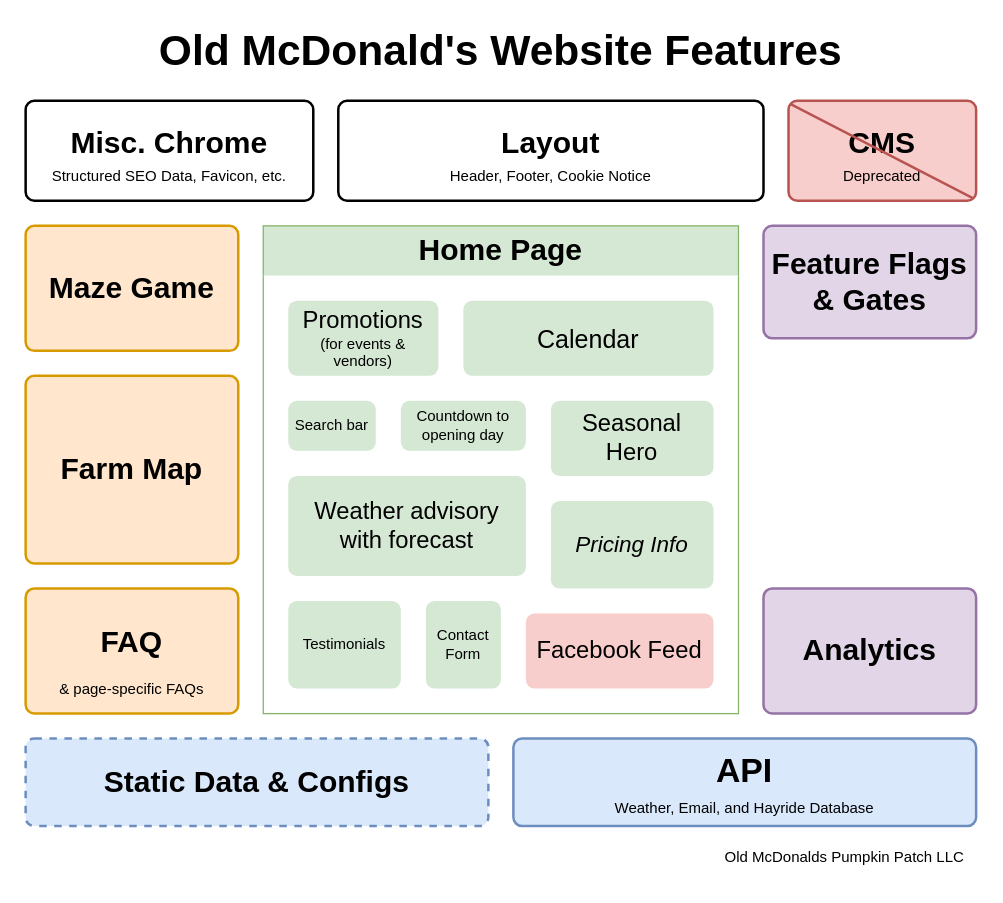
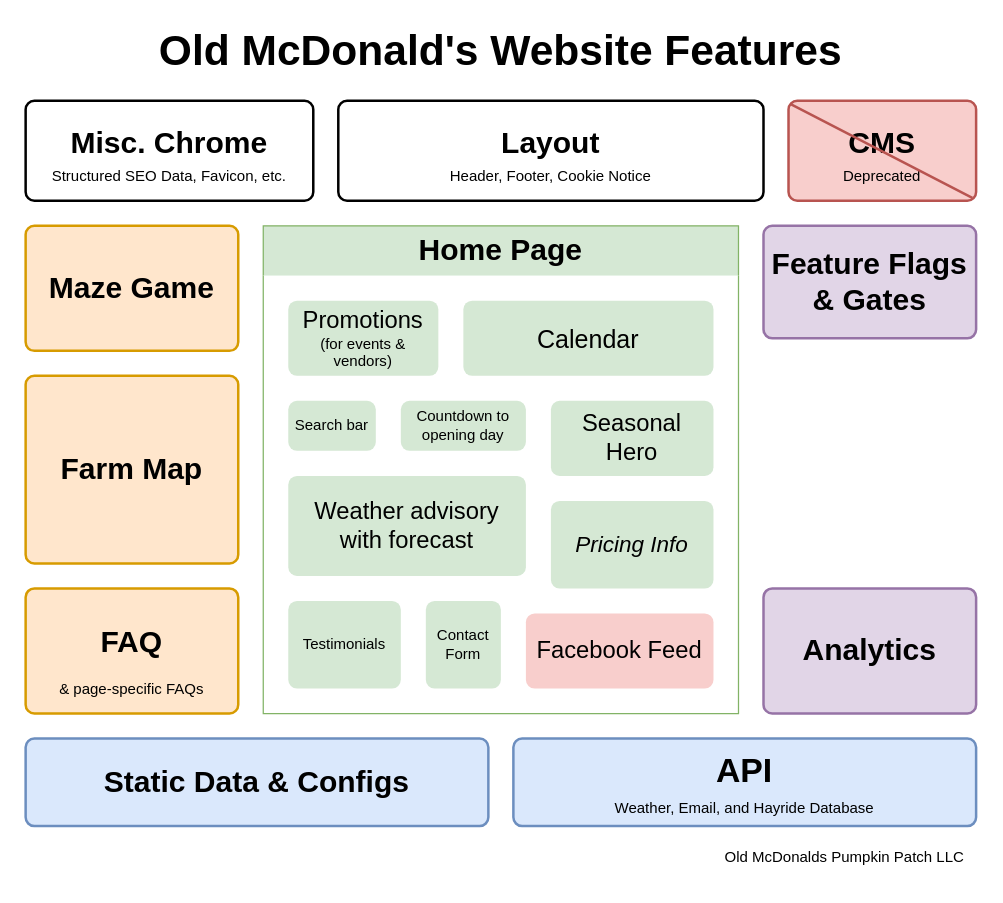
(257, 782) -> (257, 782)
